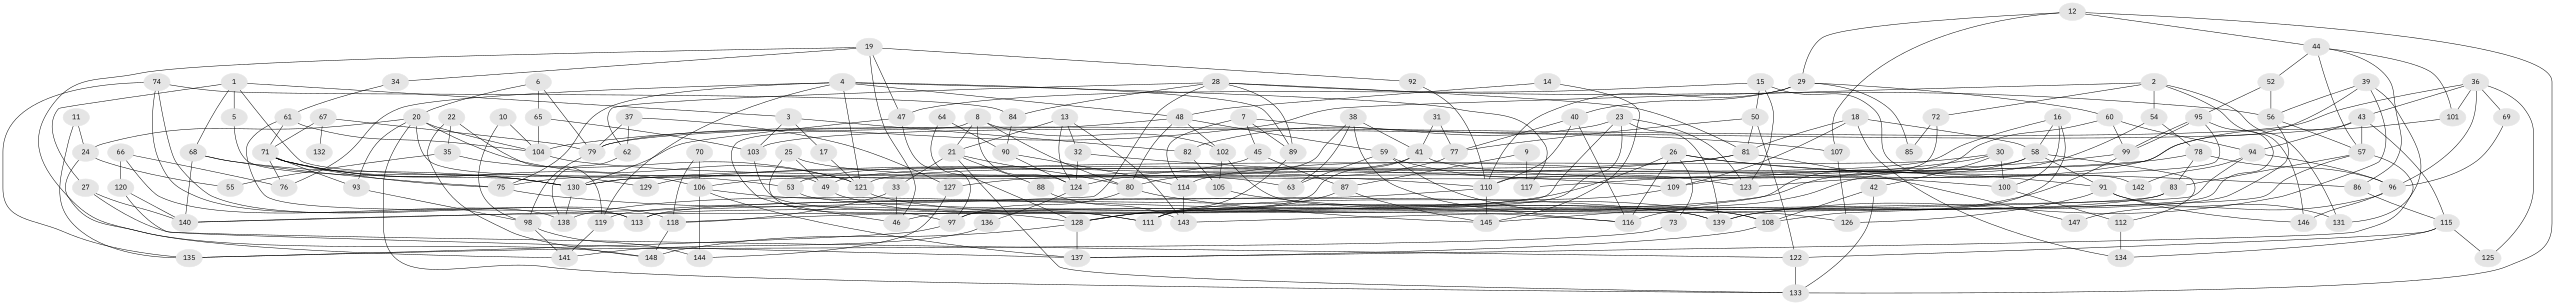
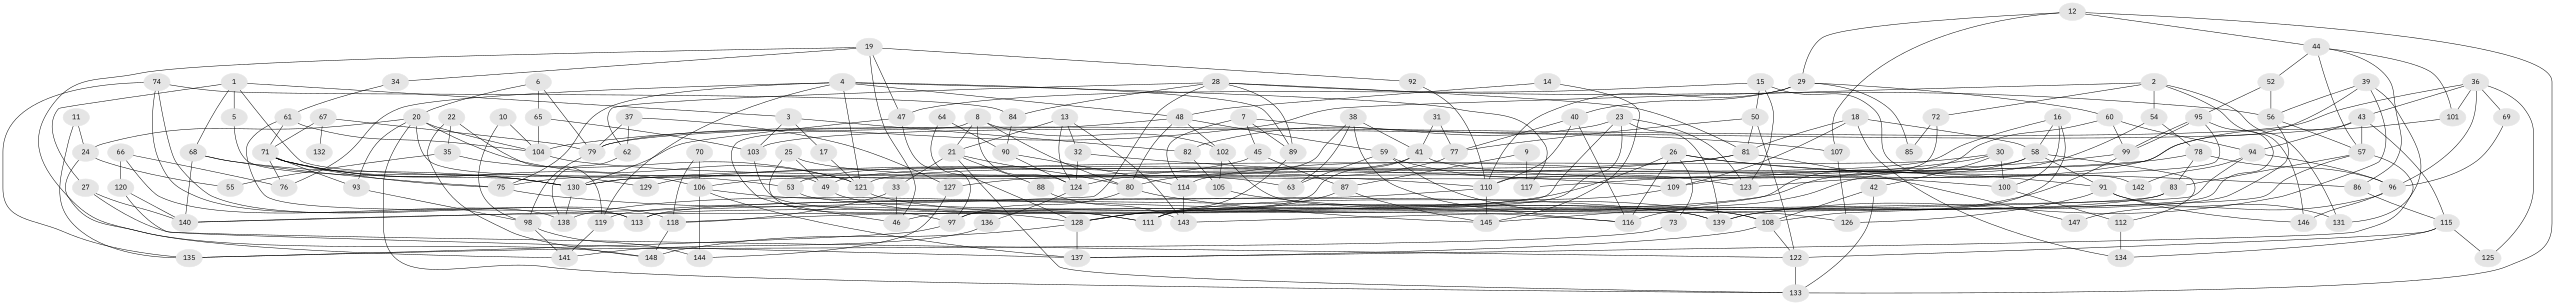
none -> (1782, 241)
